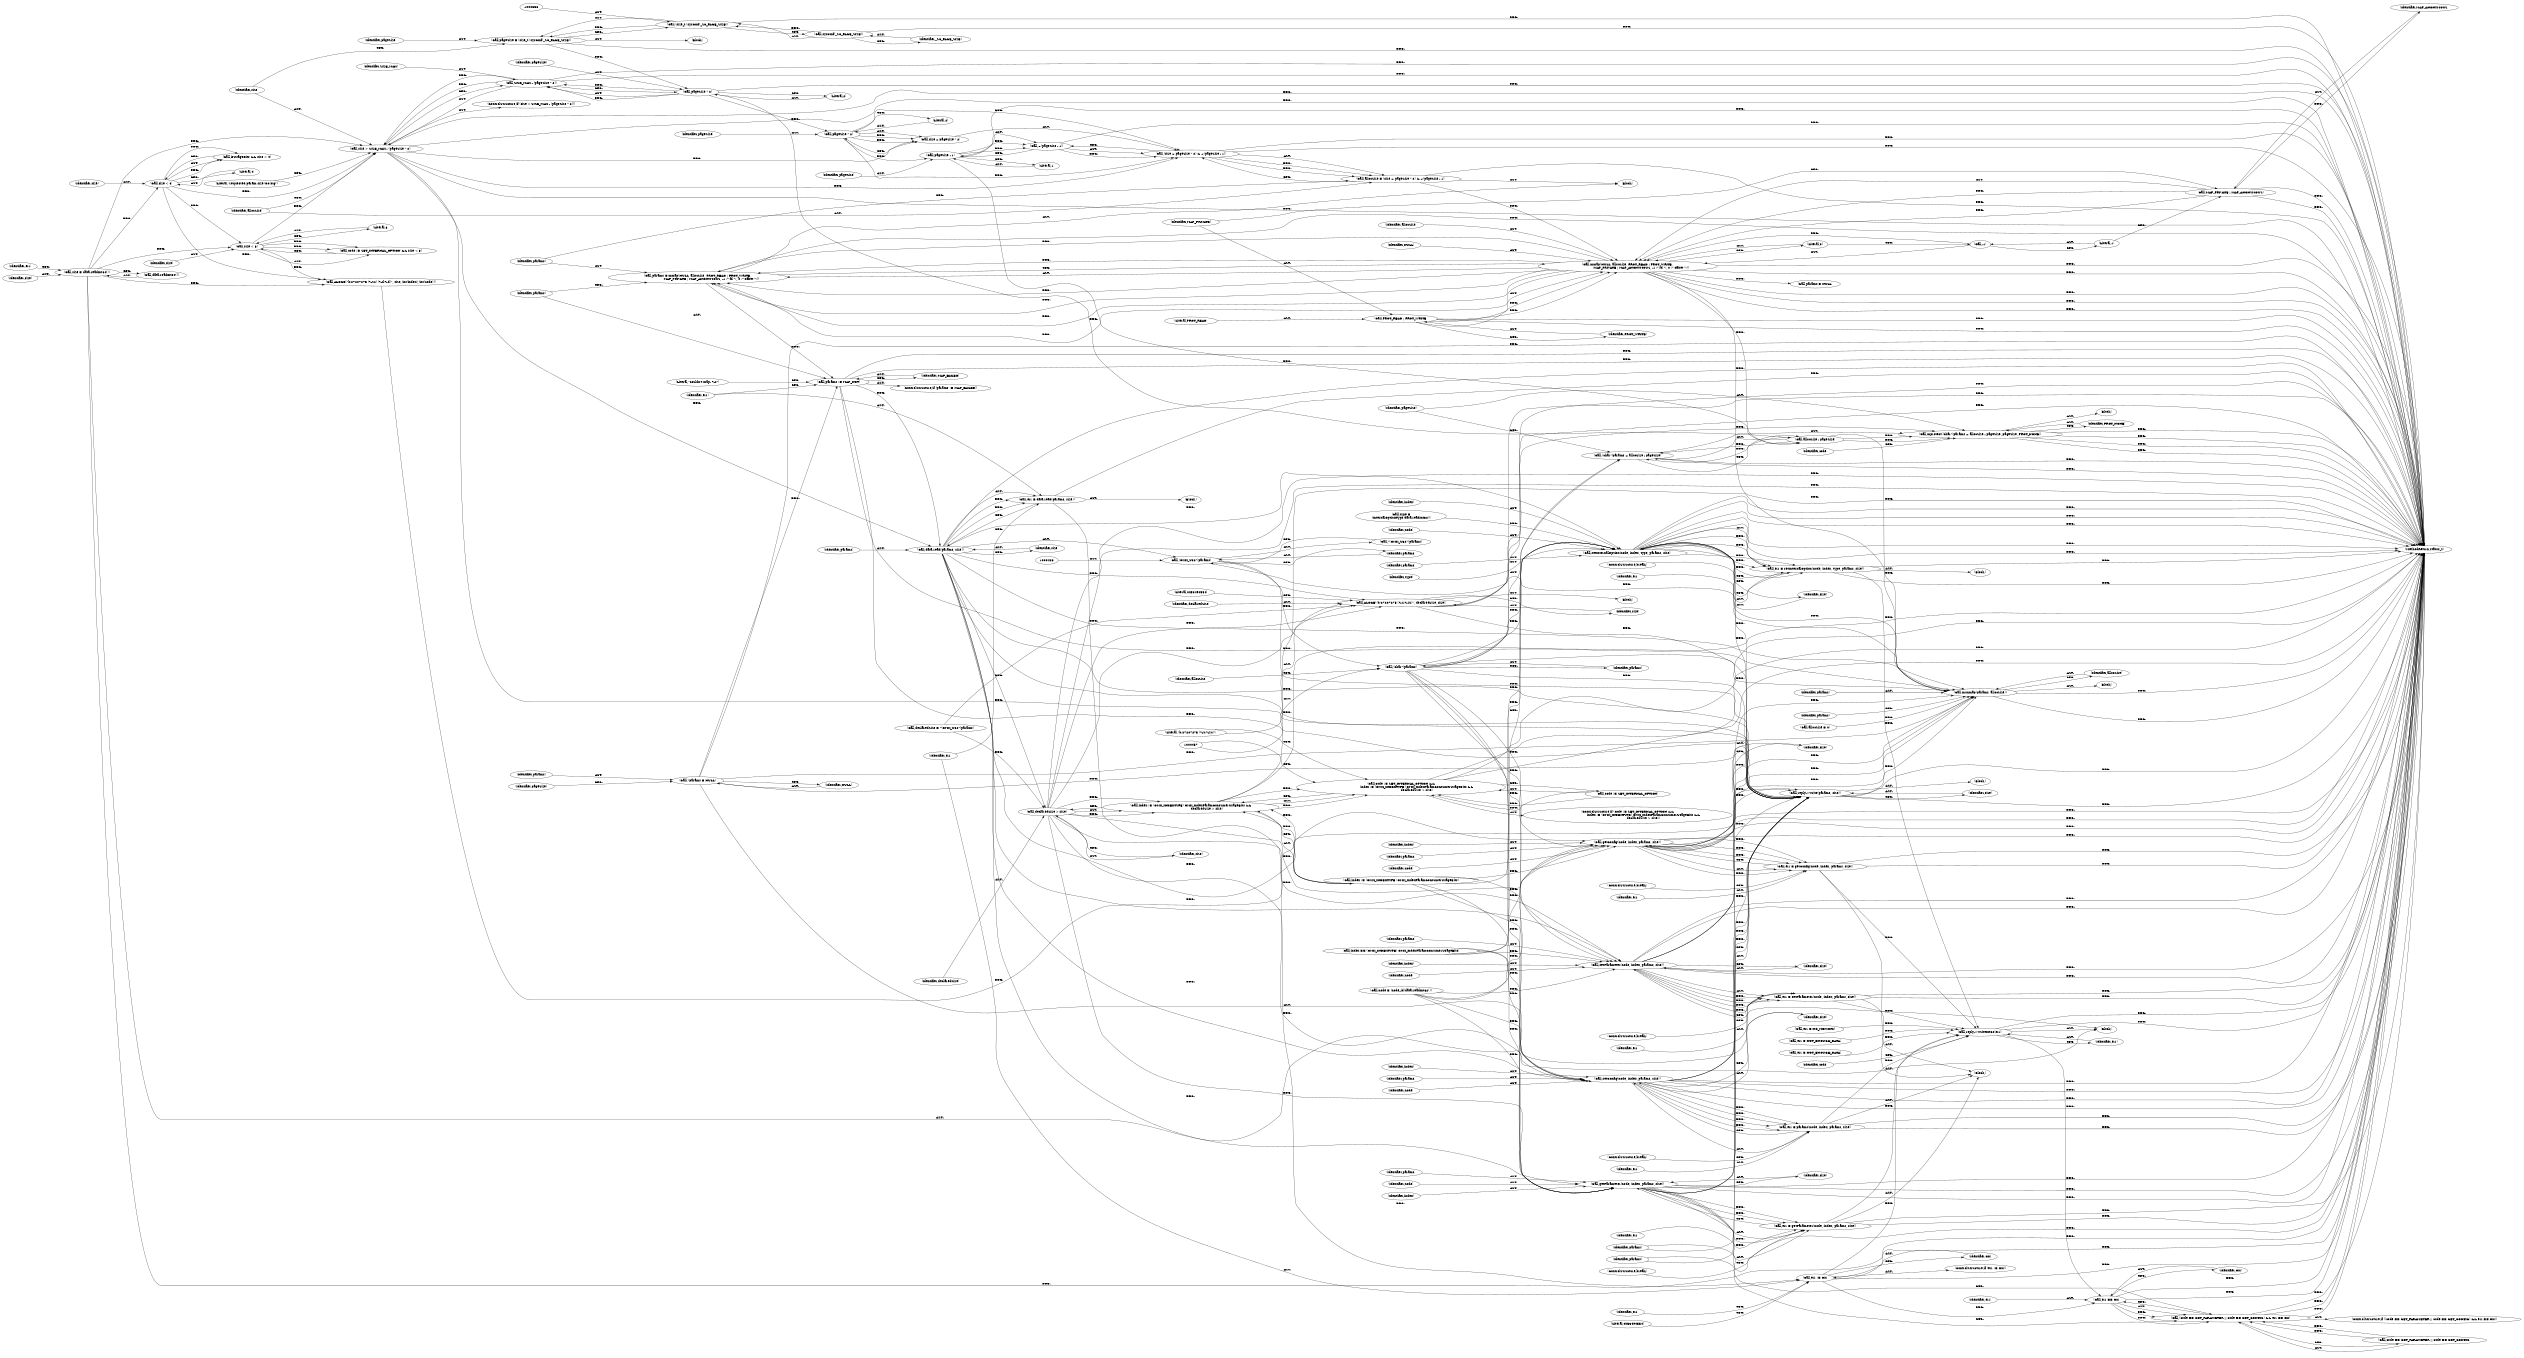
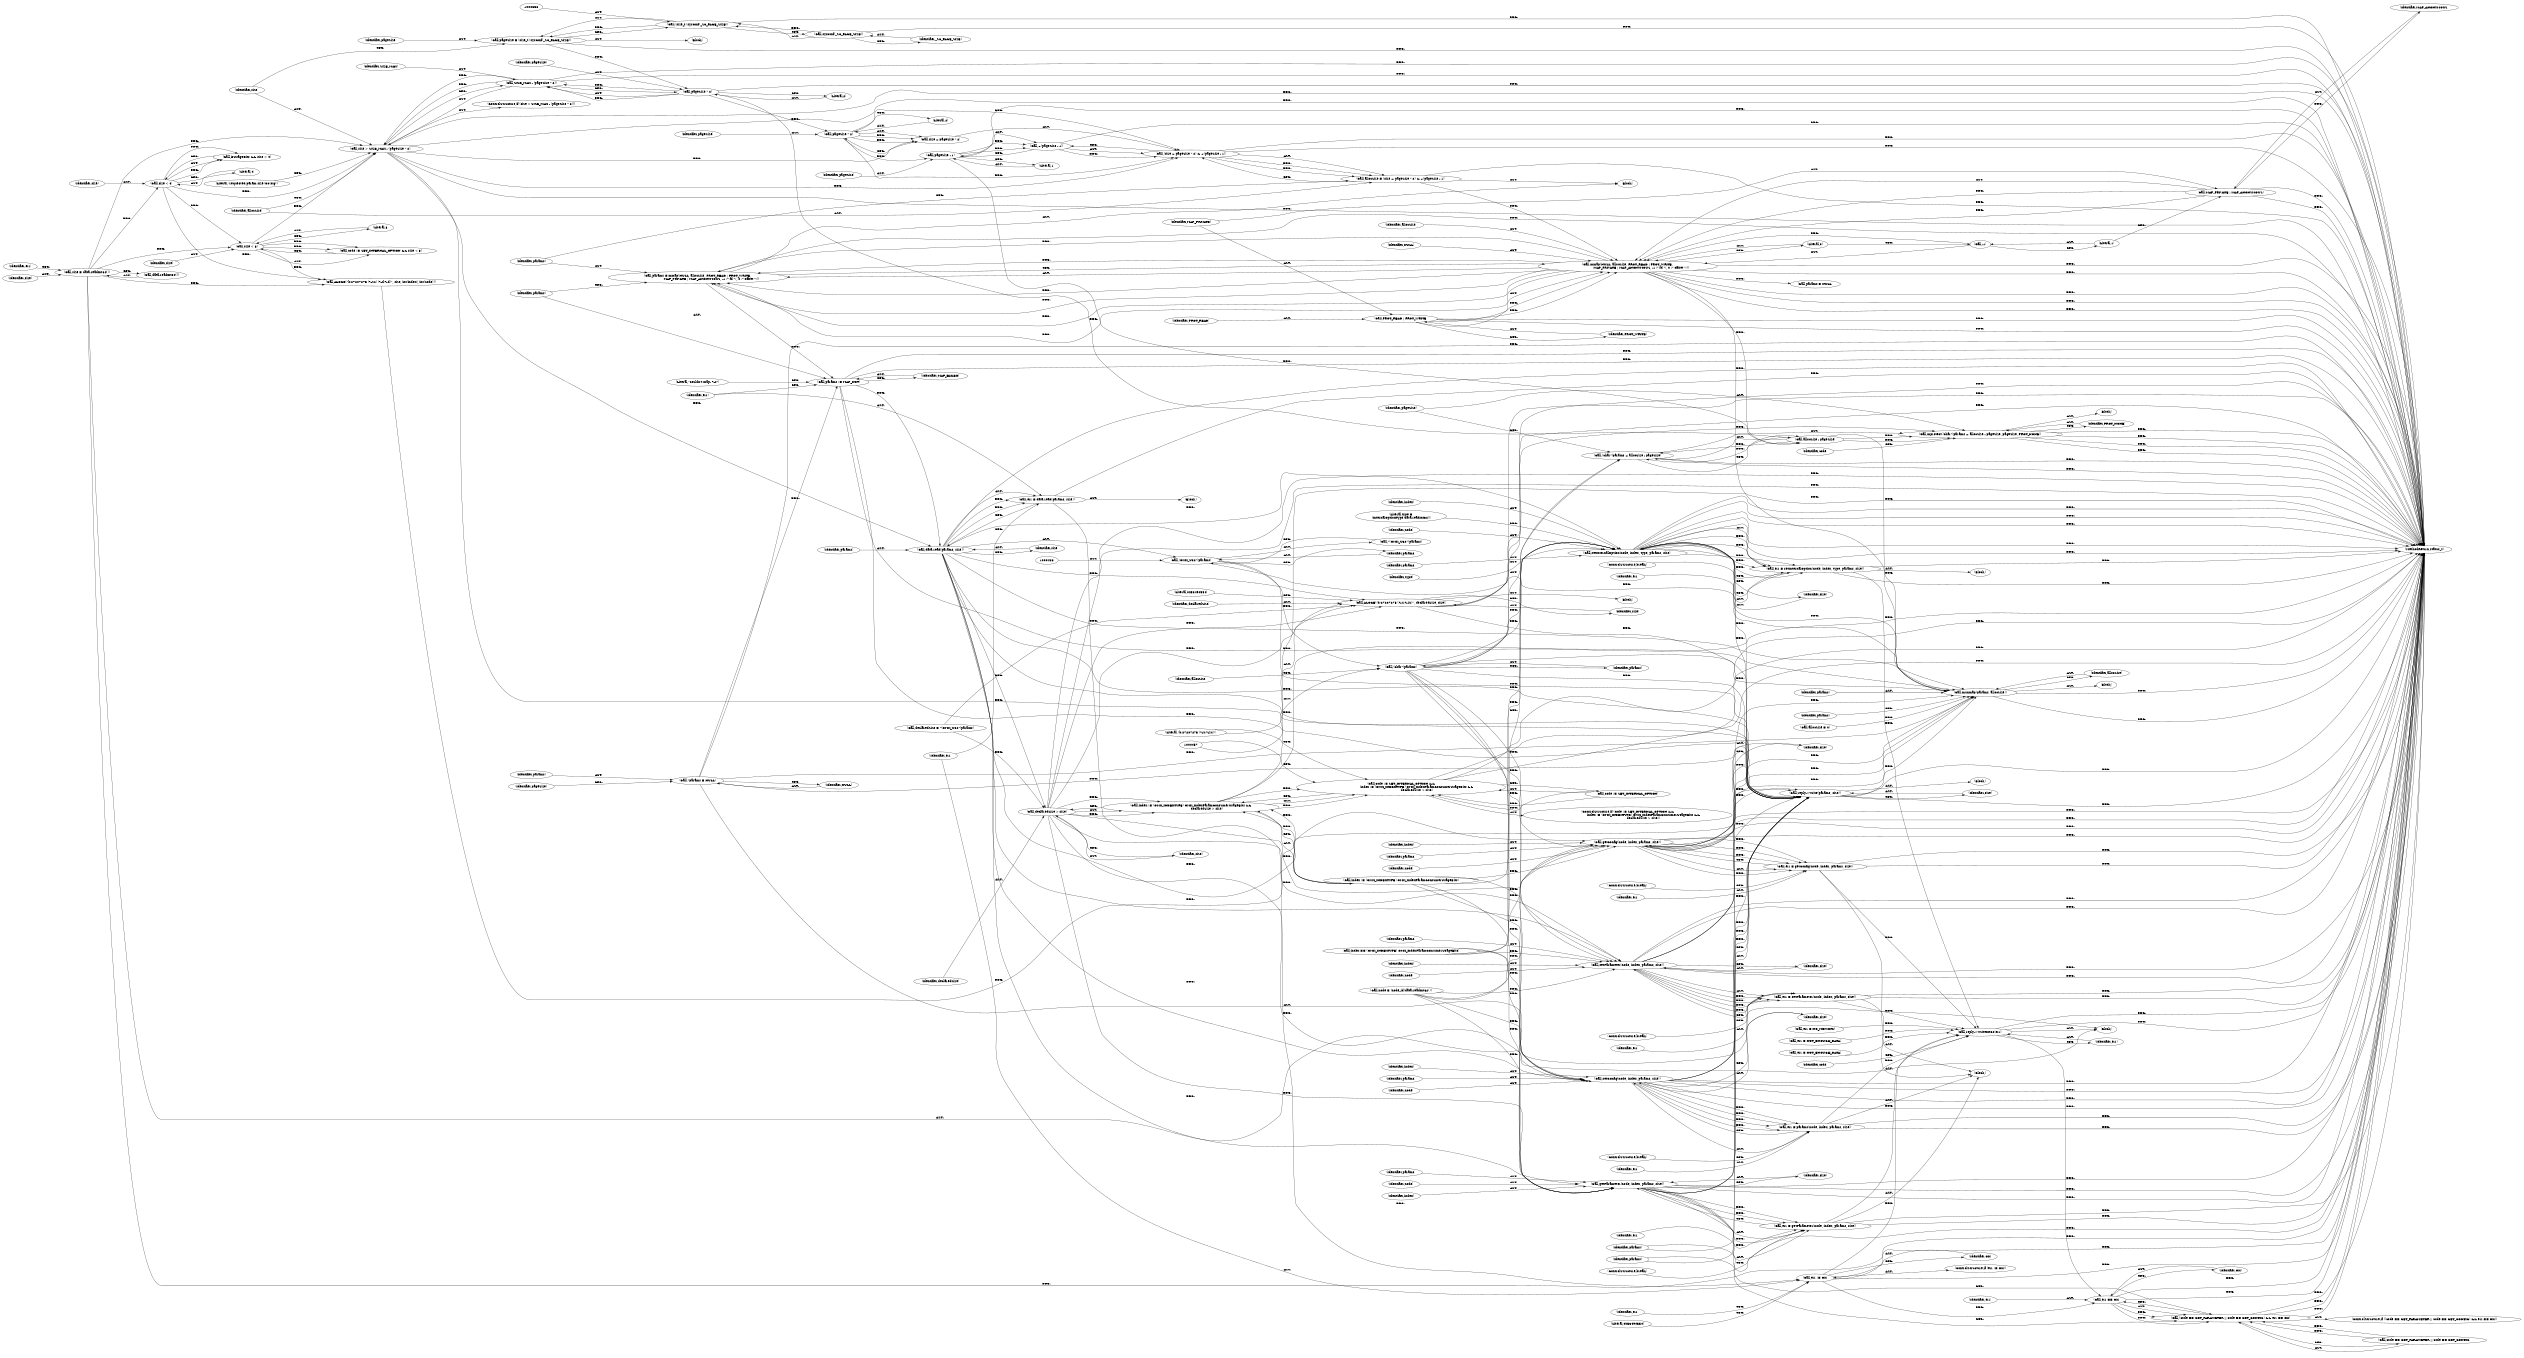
(1815, 170) -> (1815, 170)
(1191, 321) -> (1191, 321)
(941, 388) -> none
(1401, 516) -> (1401, 516)
